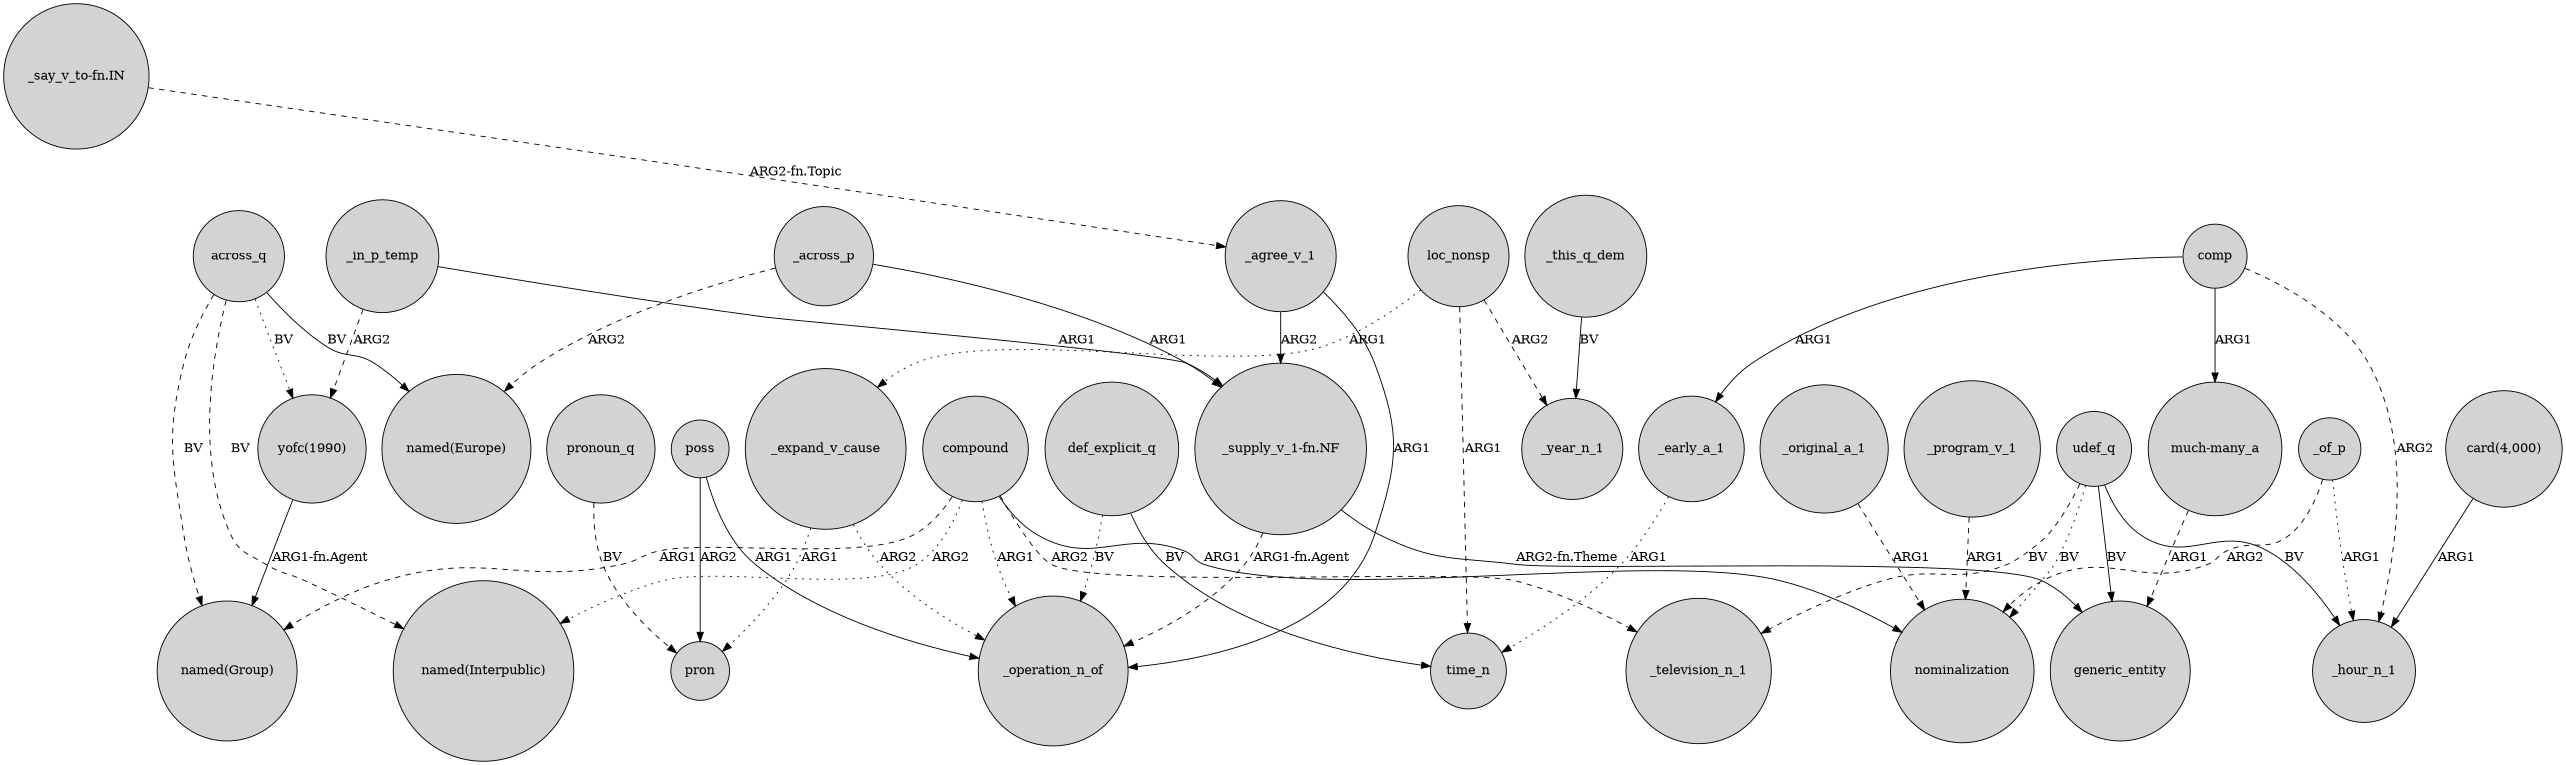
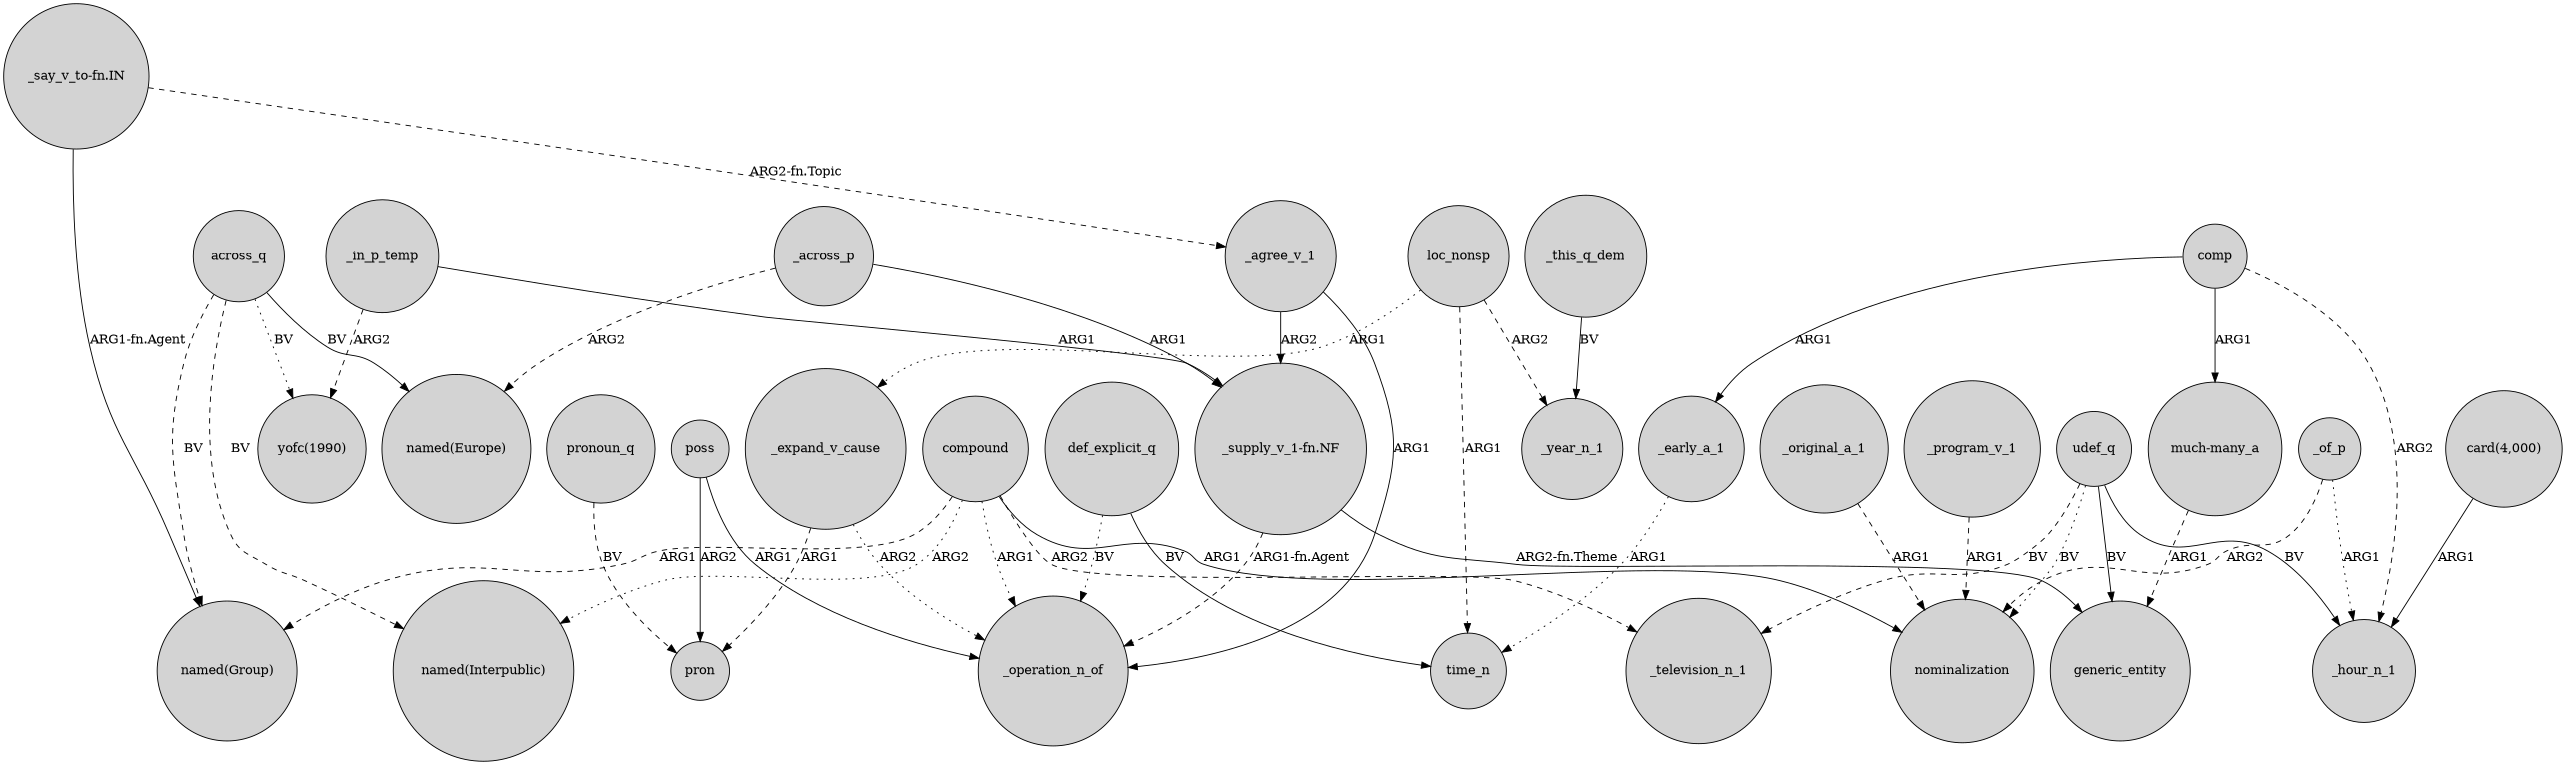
(274, 548) -> (100, 383)
(778, 592) -> (778, 592)
